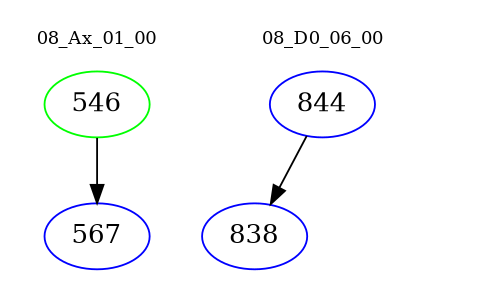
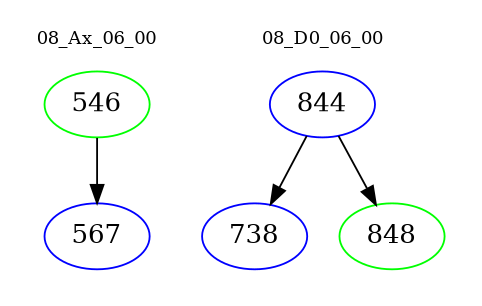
(97, 39) -> (97, 39)
(255, 236) -> (255, 236)
none -> (392, 236)
